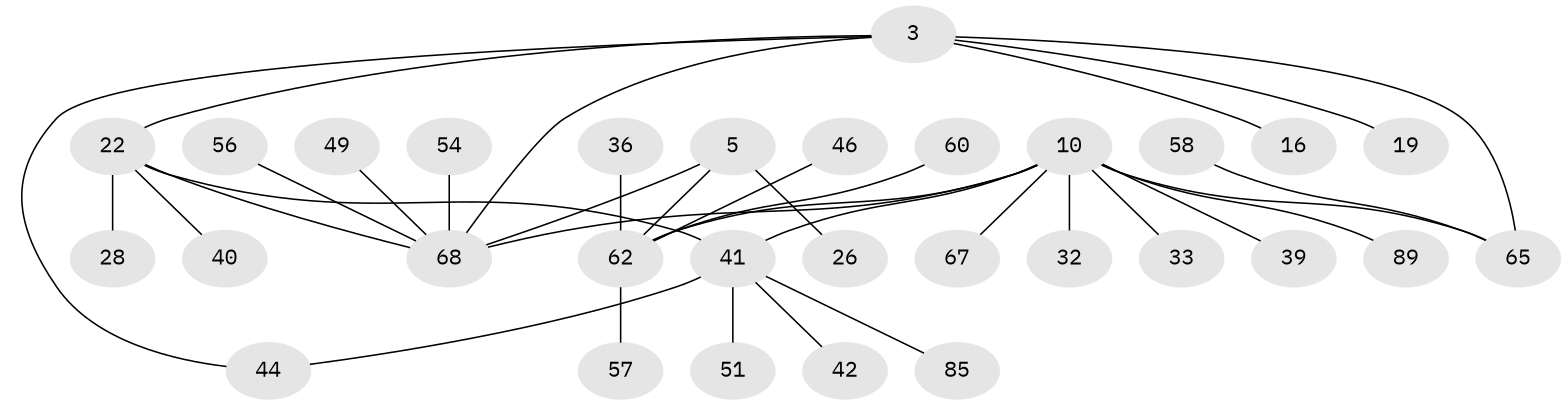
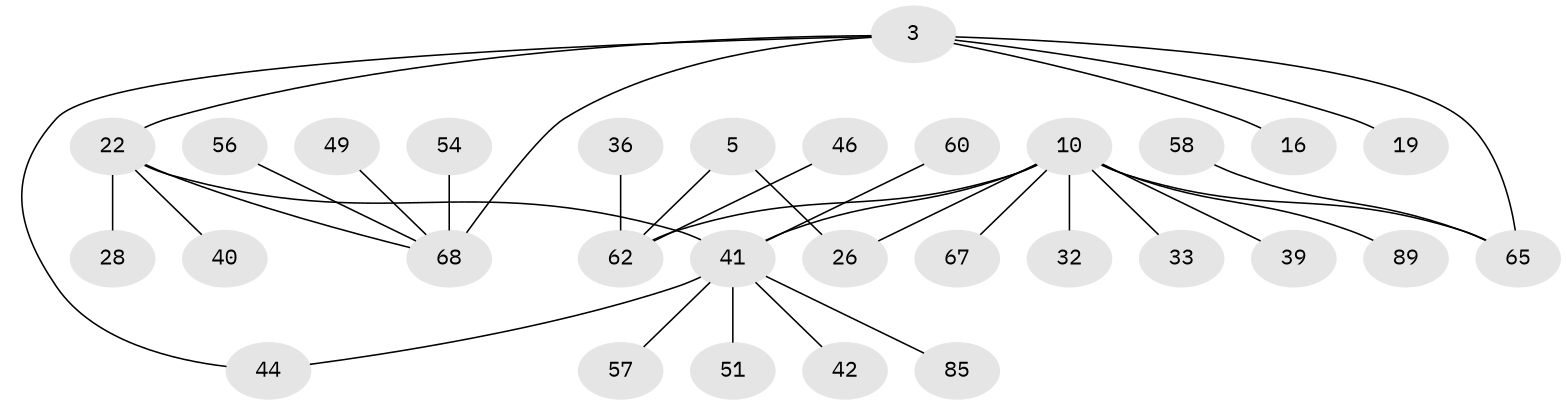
(837, 193) -> (869, 191)
(605, 203) -> none
(680, 216) -> (957, 203)
(621, 315) -> (677, 315)
